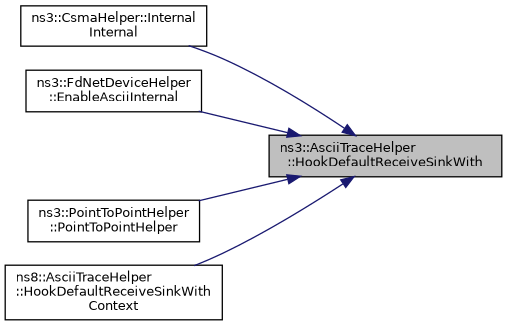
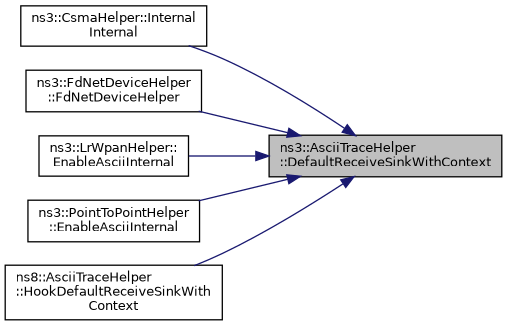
(114, 91) -> (114, 91)
none -> (114, 156)
(385, 156) -> (385, 156)
(114, 221) -> (114, 221)
